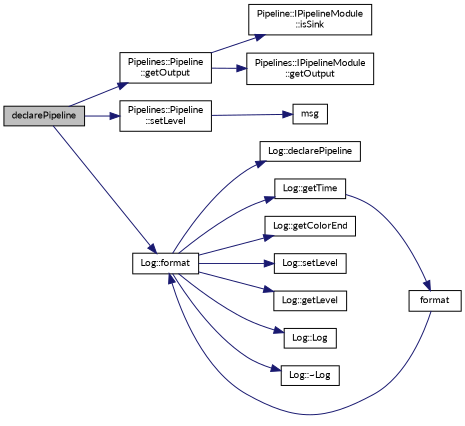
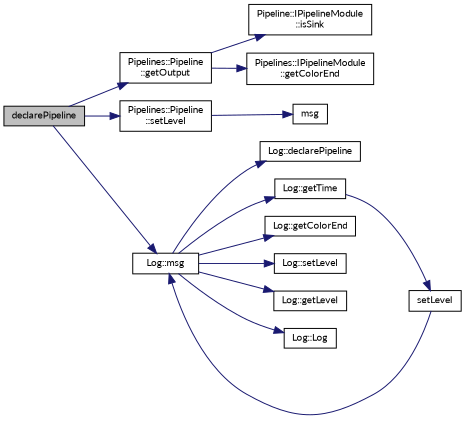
(310, 69) -> (310, 69)
(166, 264) -> (166, 264)
(435, 301) -> (435, 301)
(310, 376) -> none
